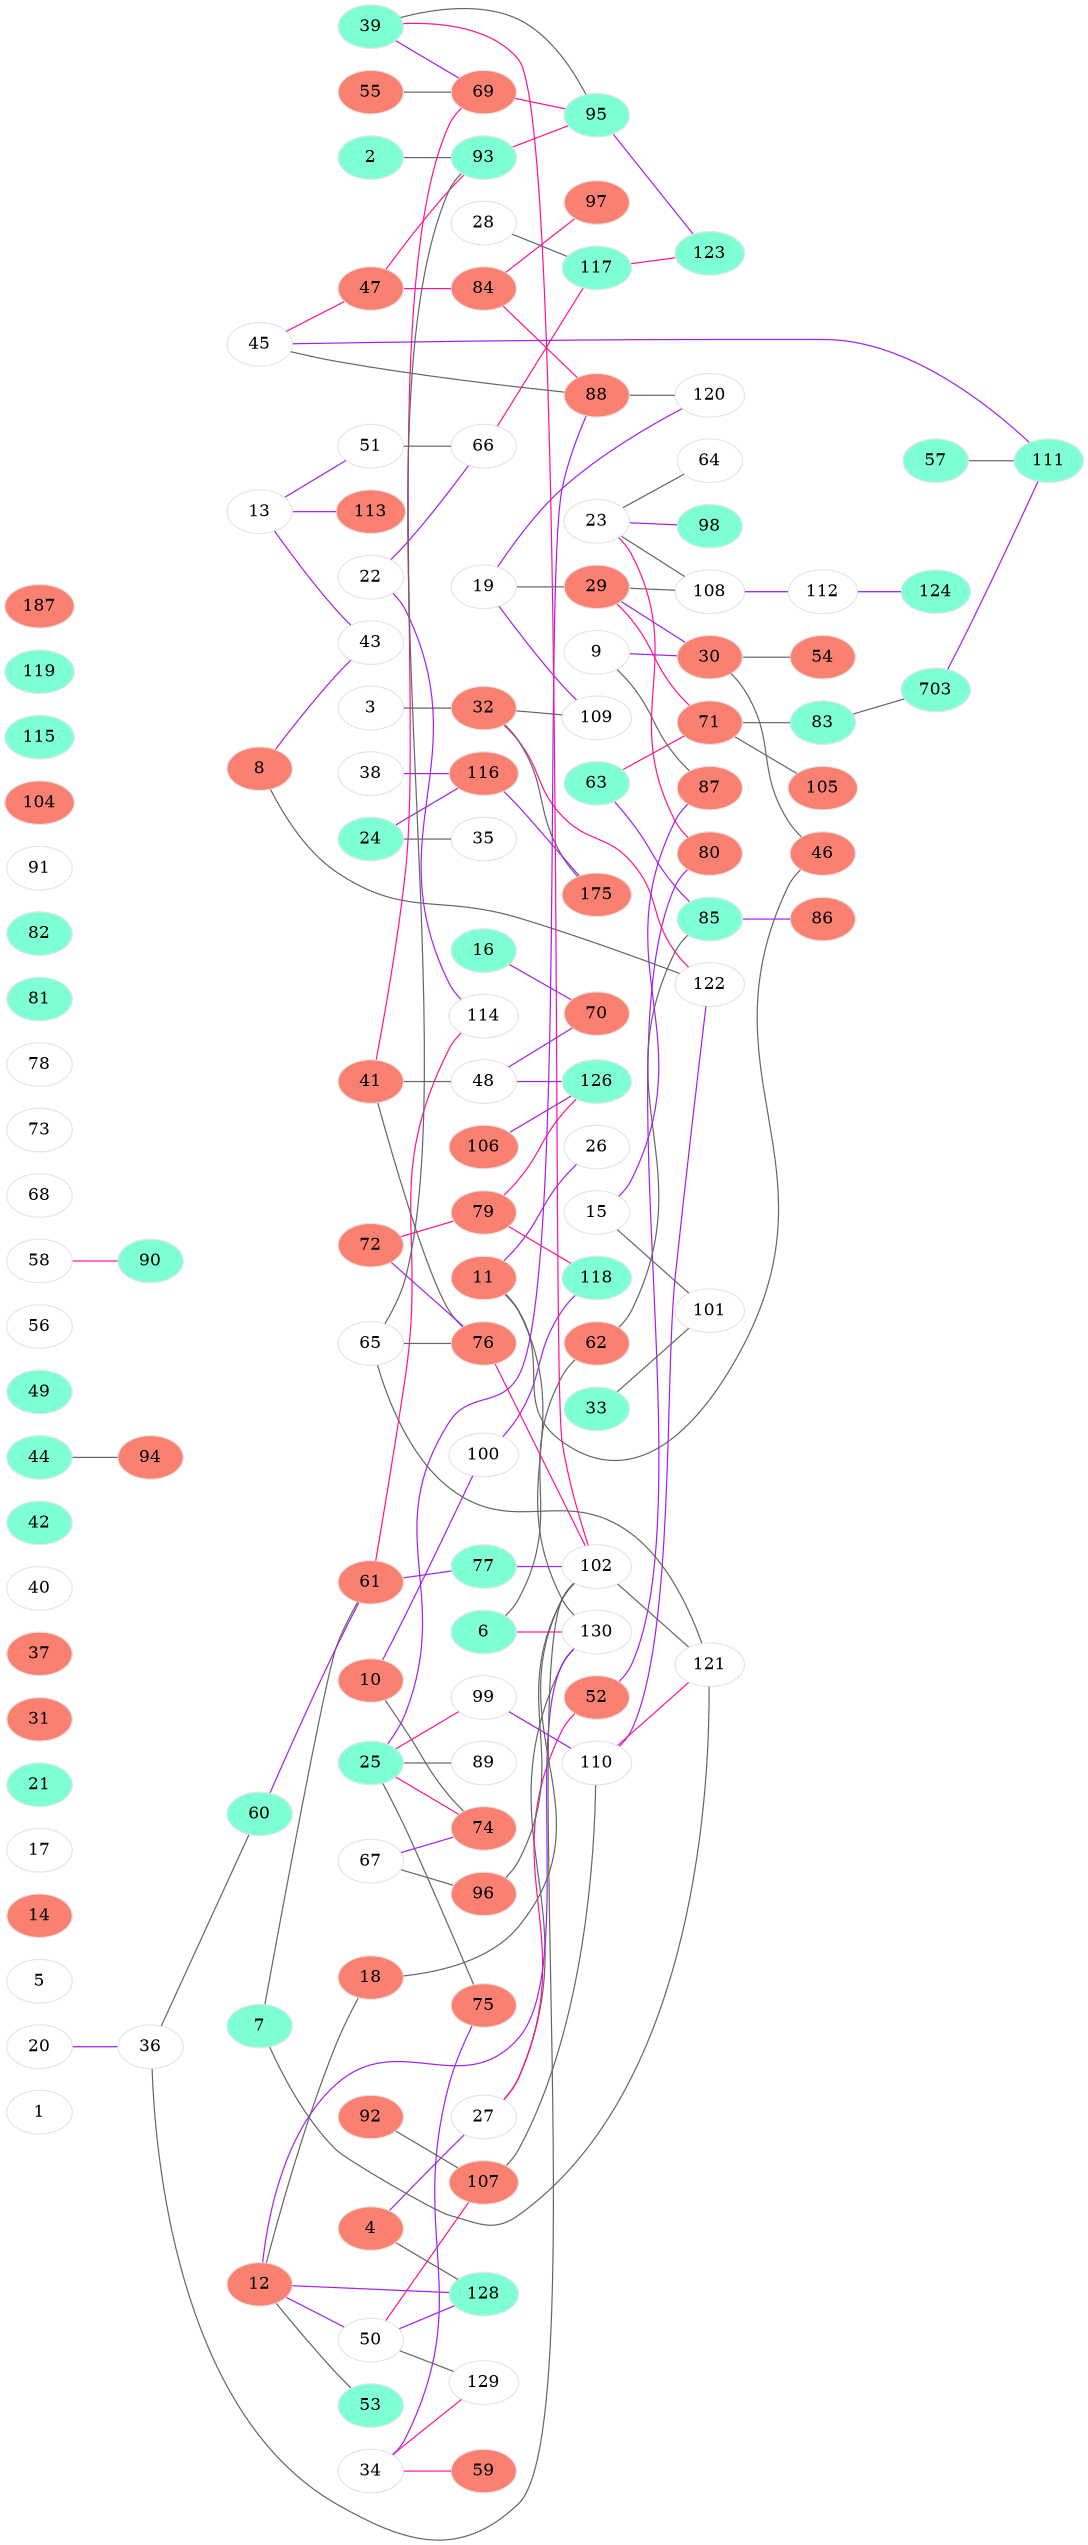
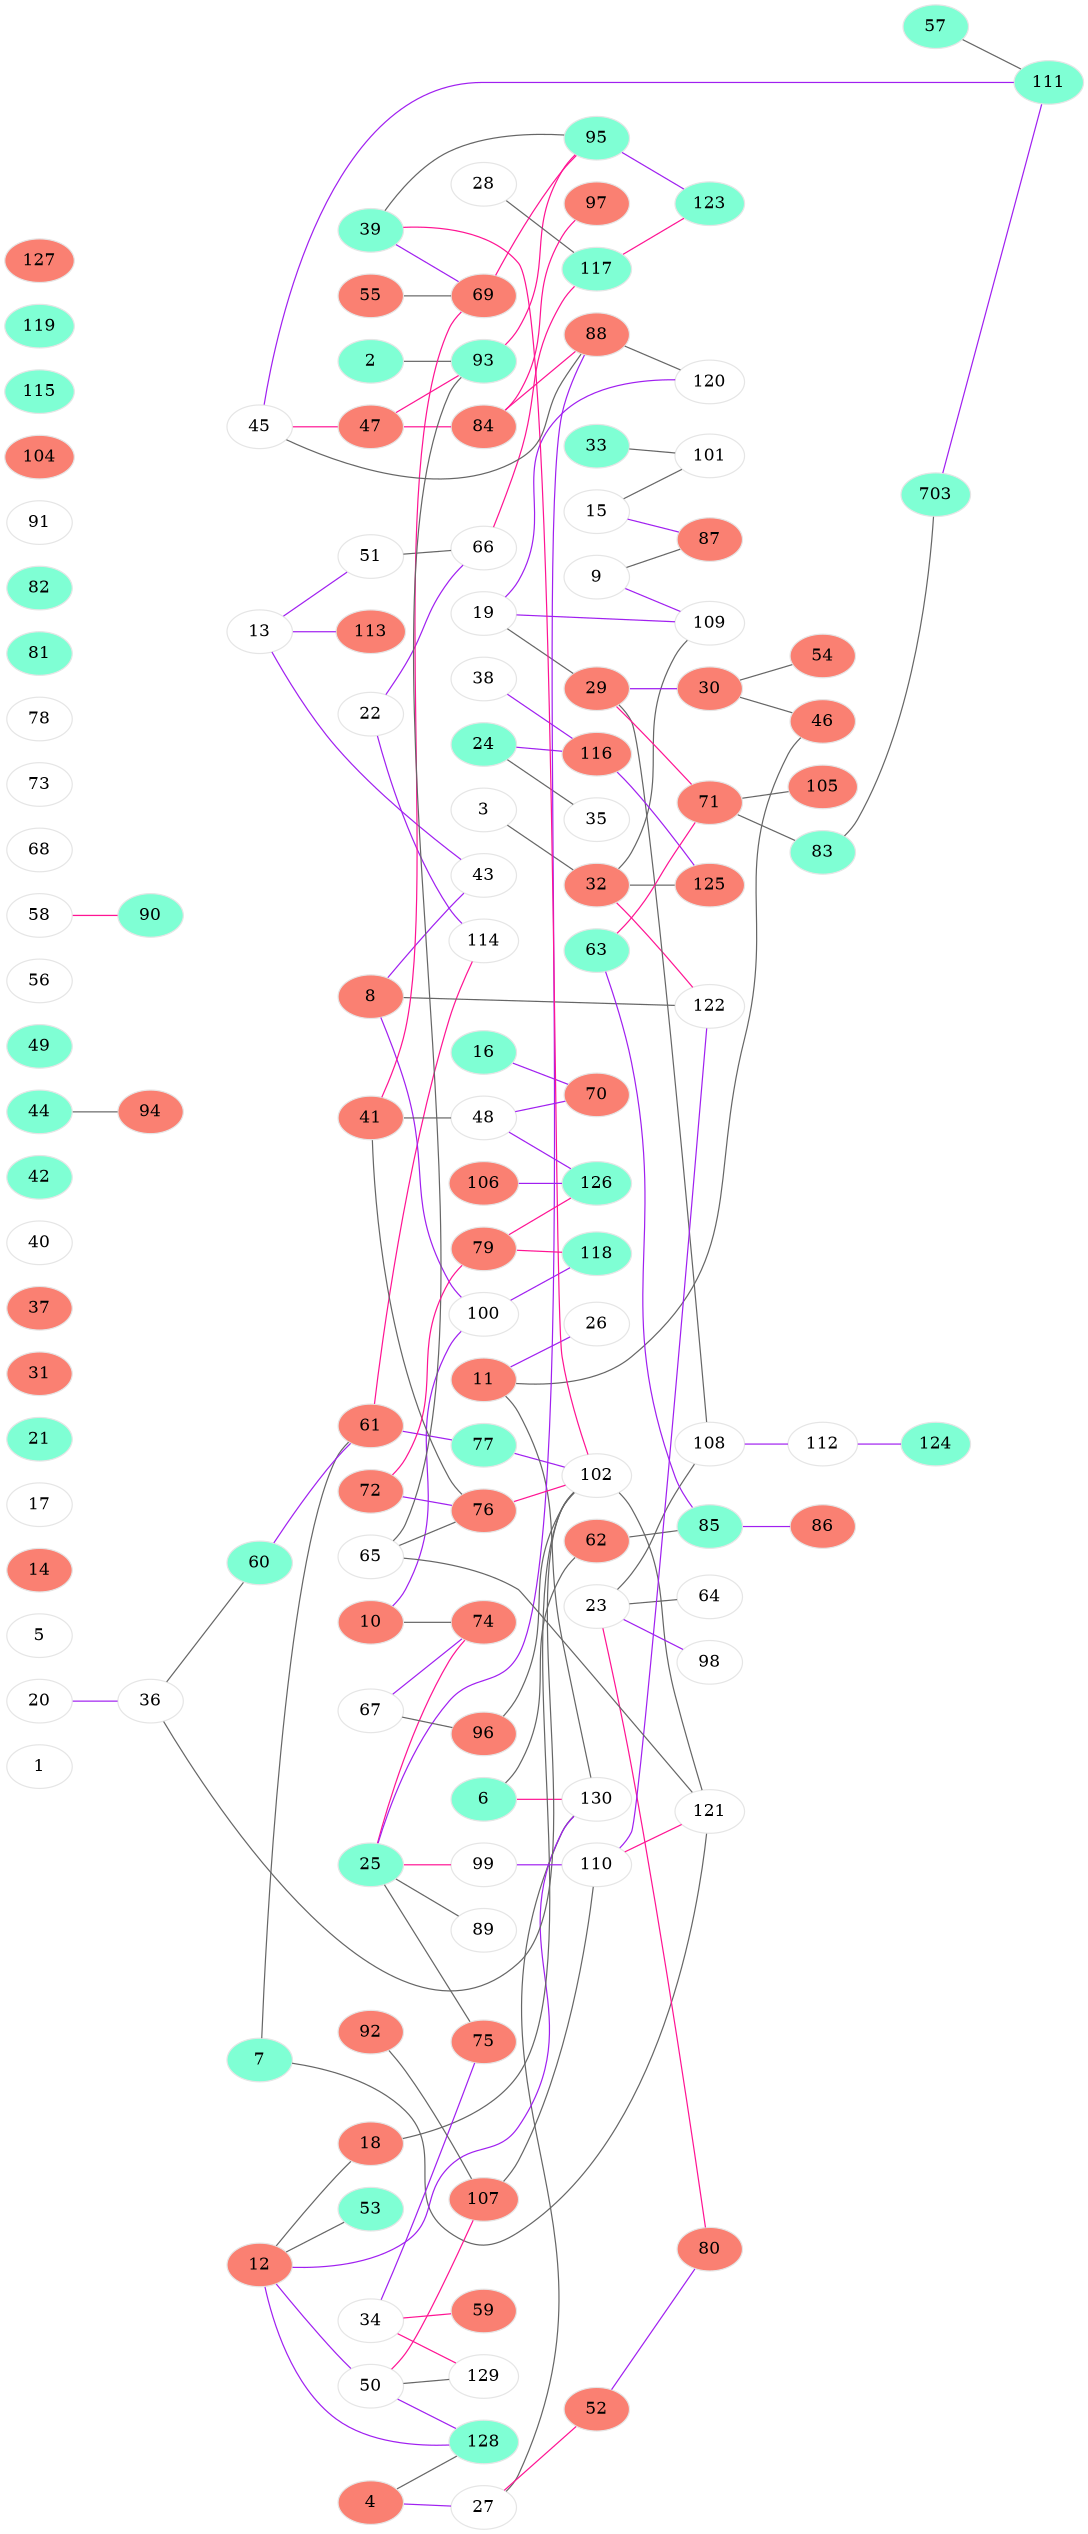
(710, 526) -> (710, 1662)
(40, 606) -> (40, 261)
(644, 654) -> (653, 600)
(597, 895) -> (710, 885)
none -> (420, 1174)
